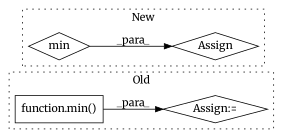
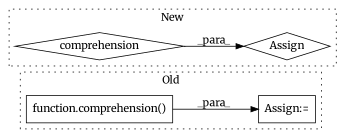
(59, 46) -> (100, 46)
(59, 109) -> (100, 109)
(215, 109) -> (287, 109)
